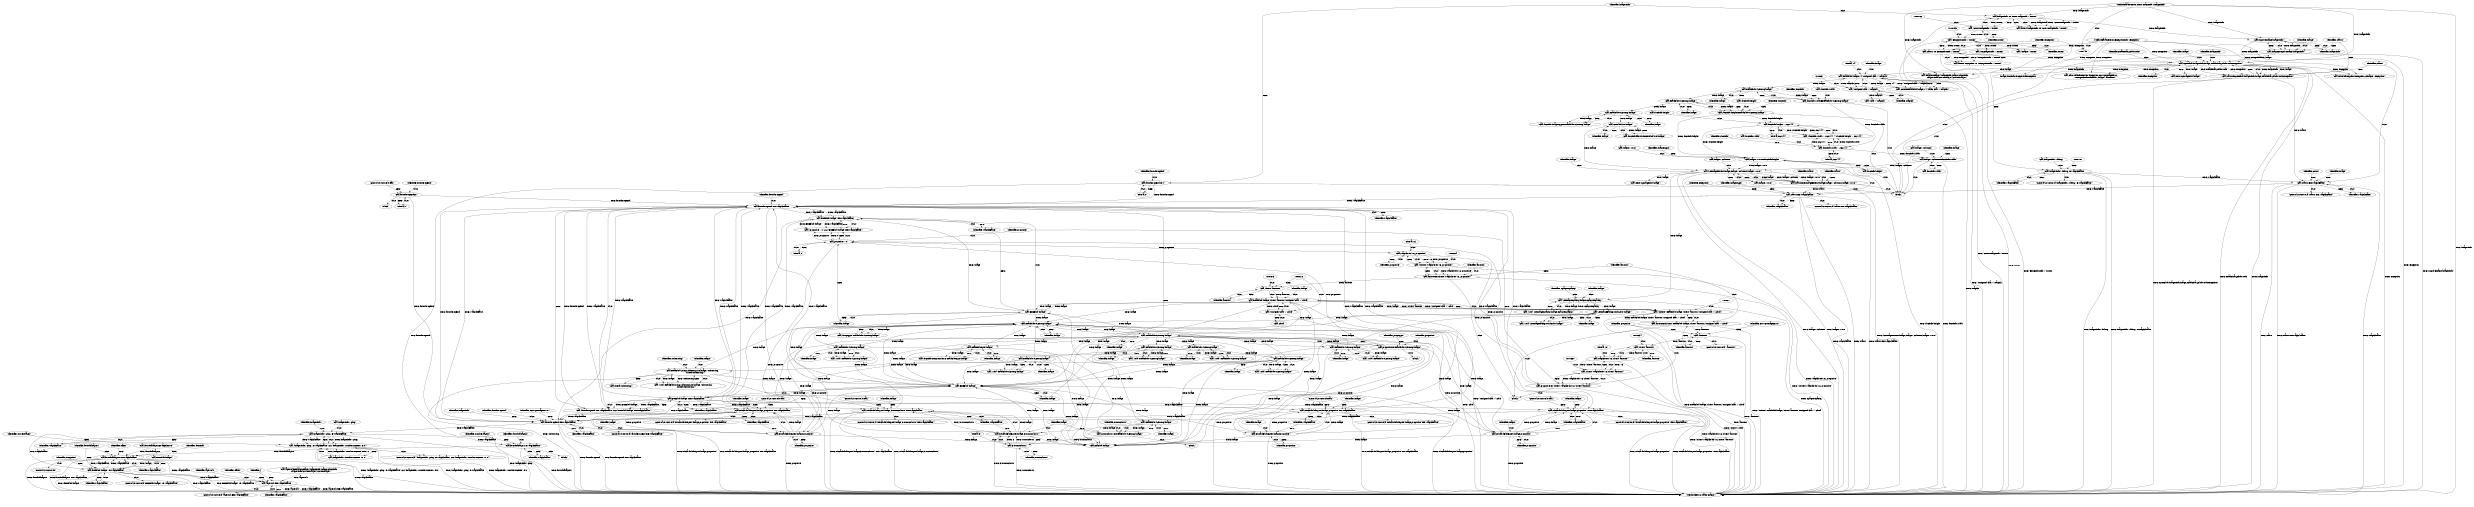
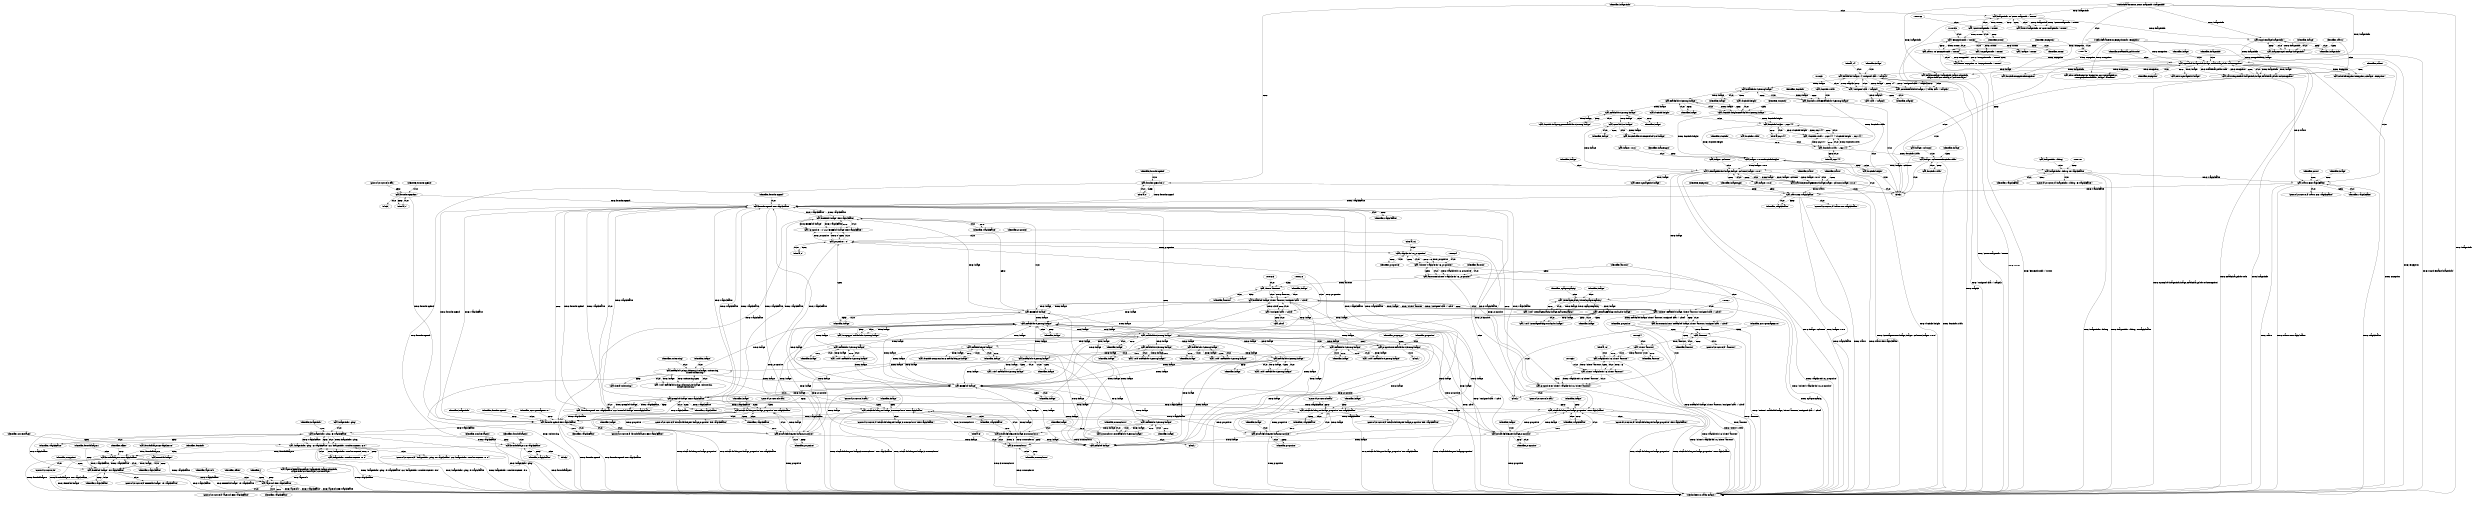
(2018, 76) -> (2018, 76)
(1640, 129) -> none
(1580, 300) -> (1580, 300)
(637, 434) -> (637, 434)
